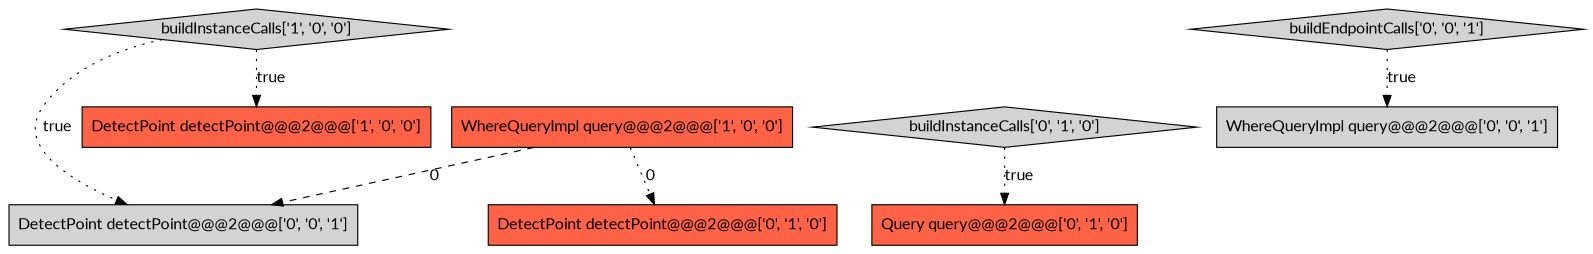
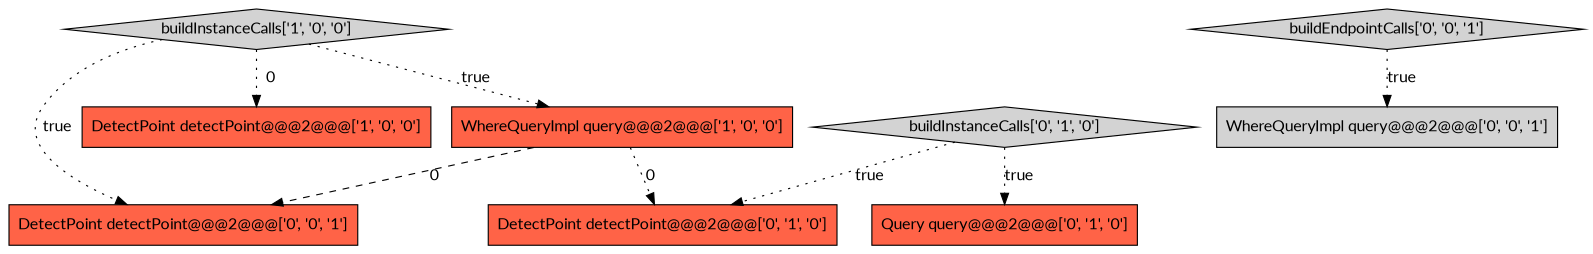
none -> (423, 74)
(271, 78) -> (271, 78)
none -> (849, 172)
(183, 225) -> (183, 225)
